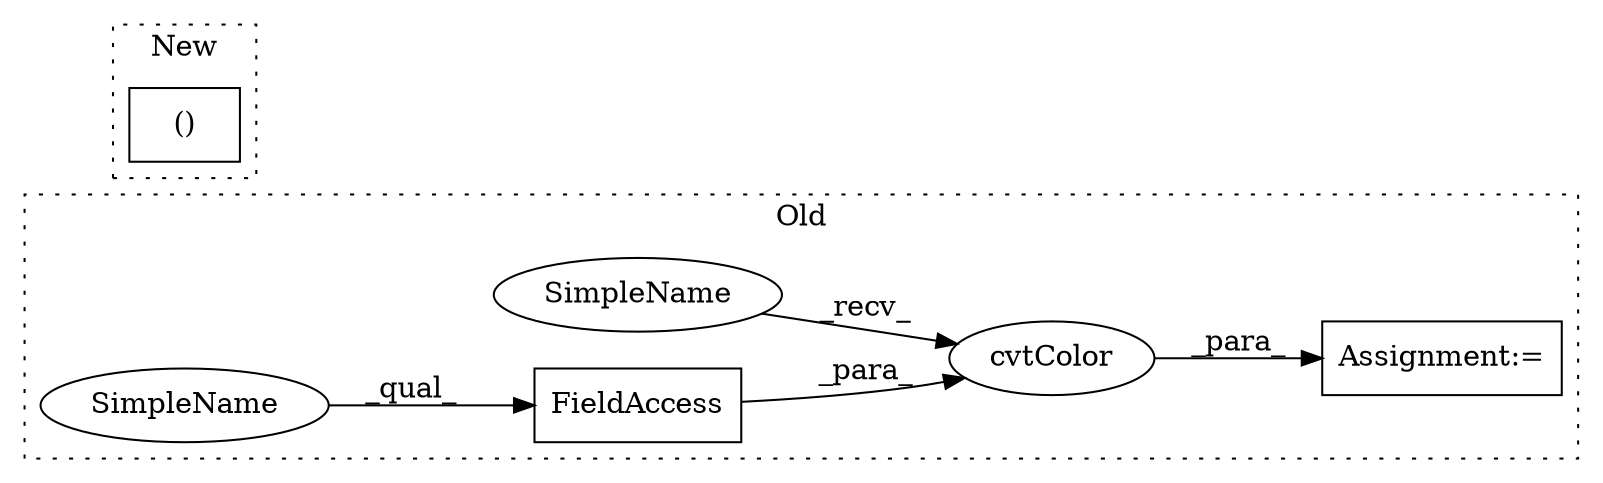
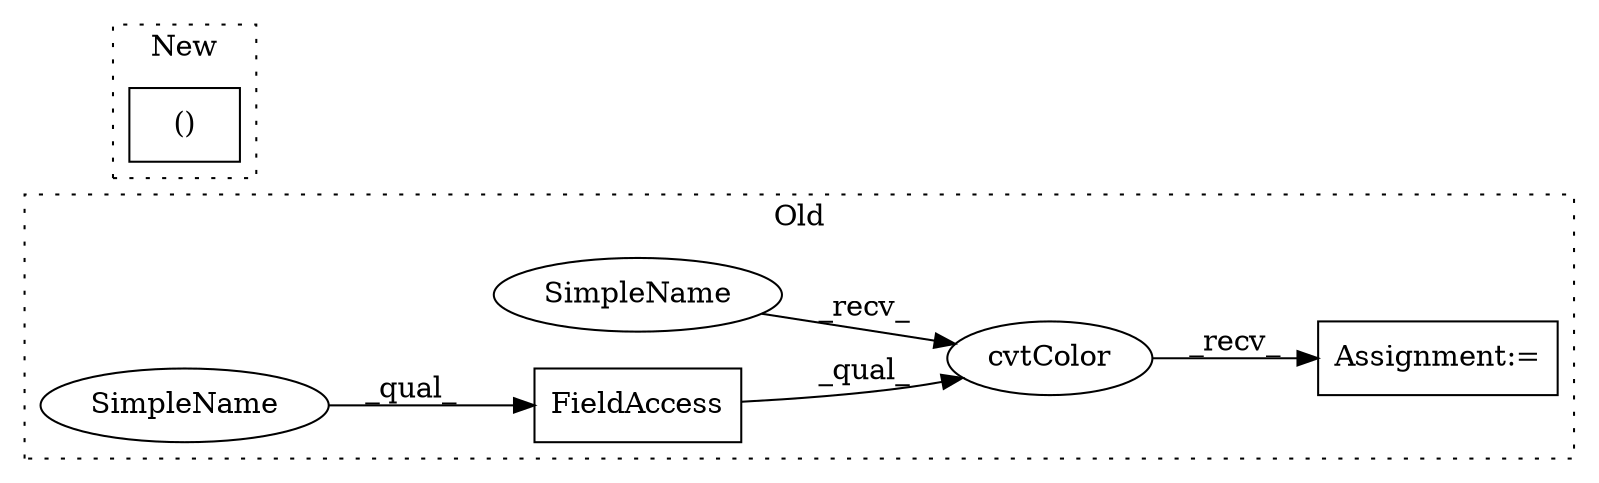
(1238, 343) -> (1235, 343)
(866, 372) -> (865, 372)
